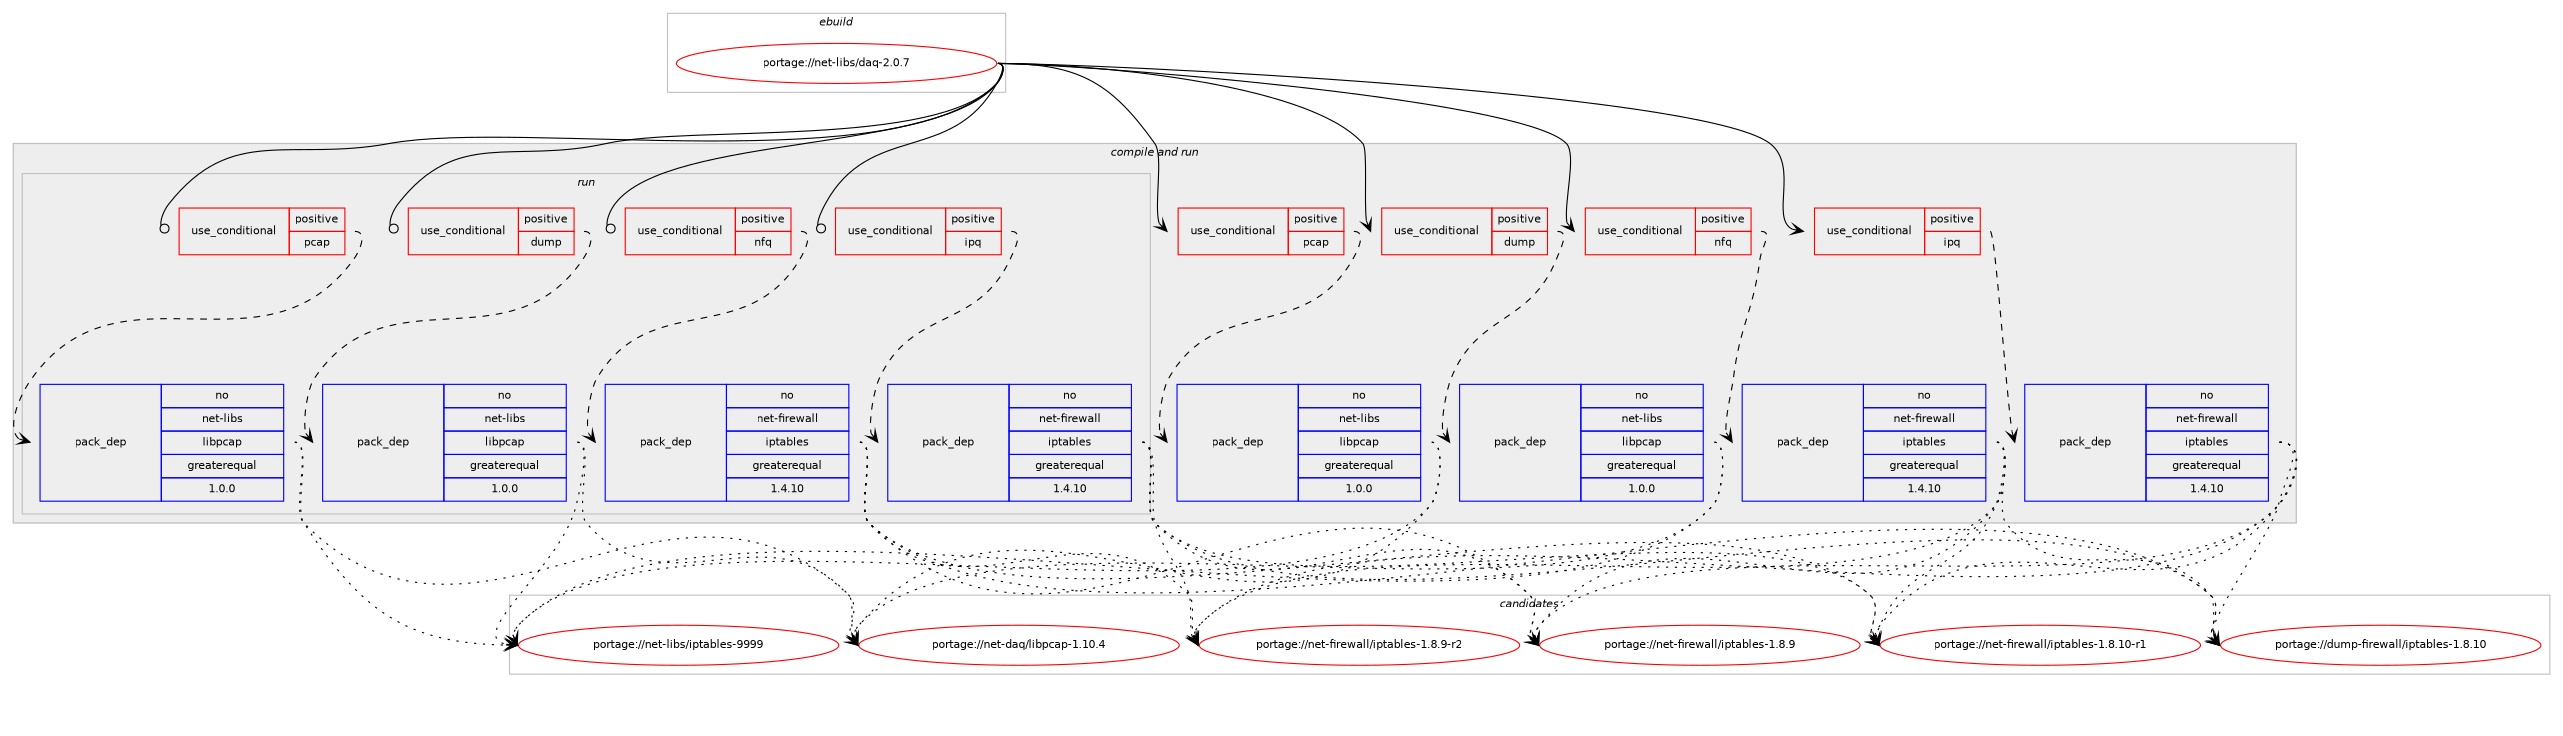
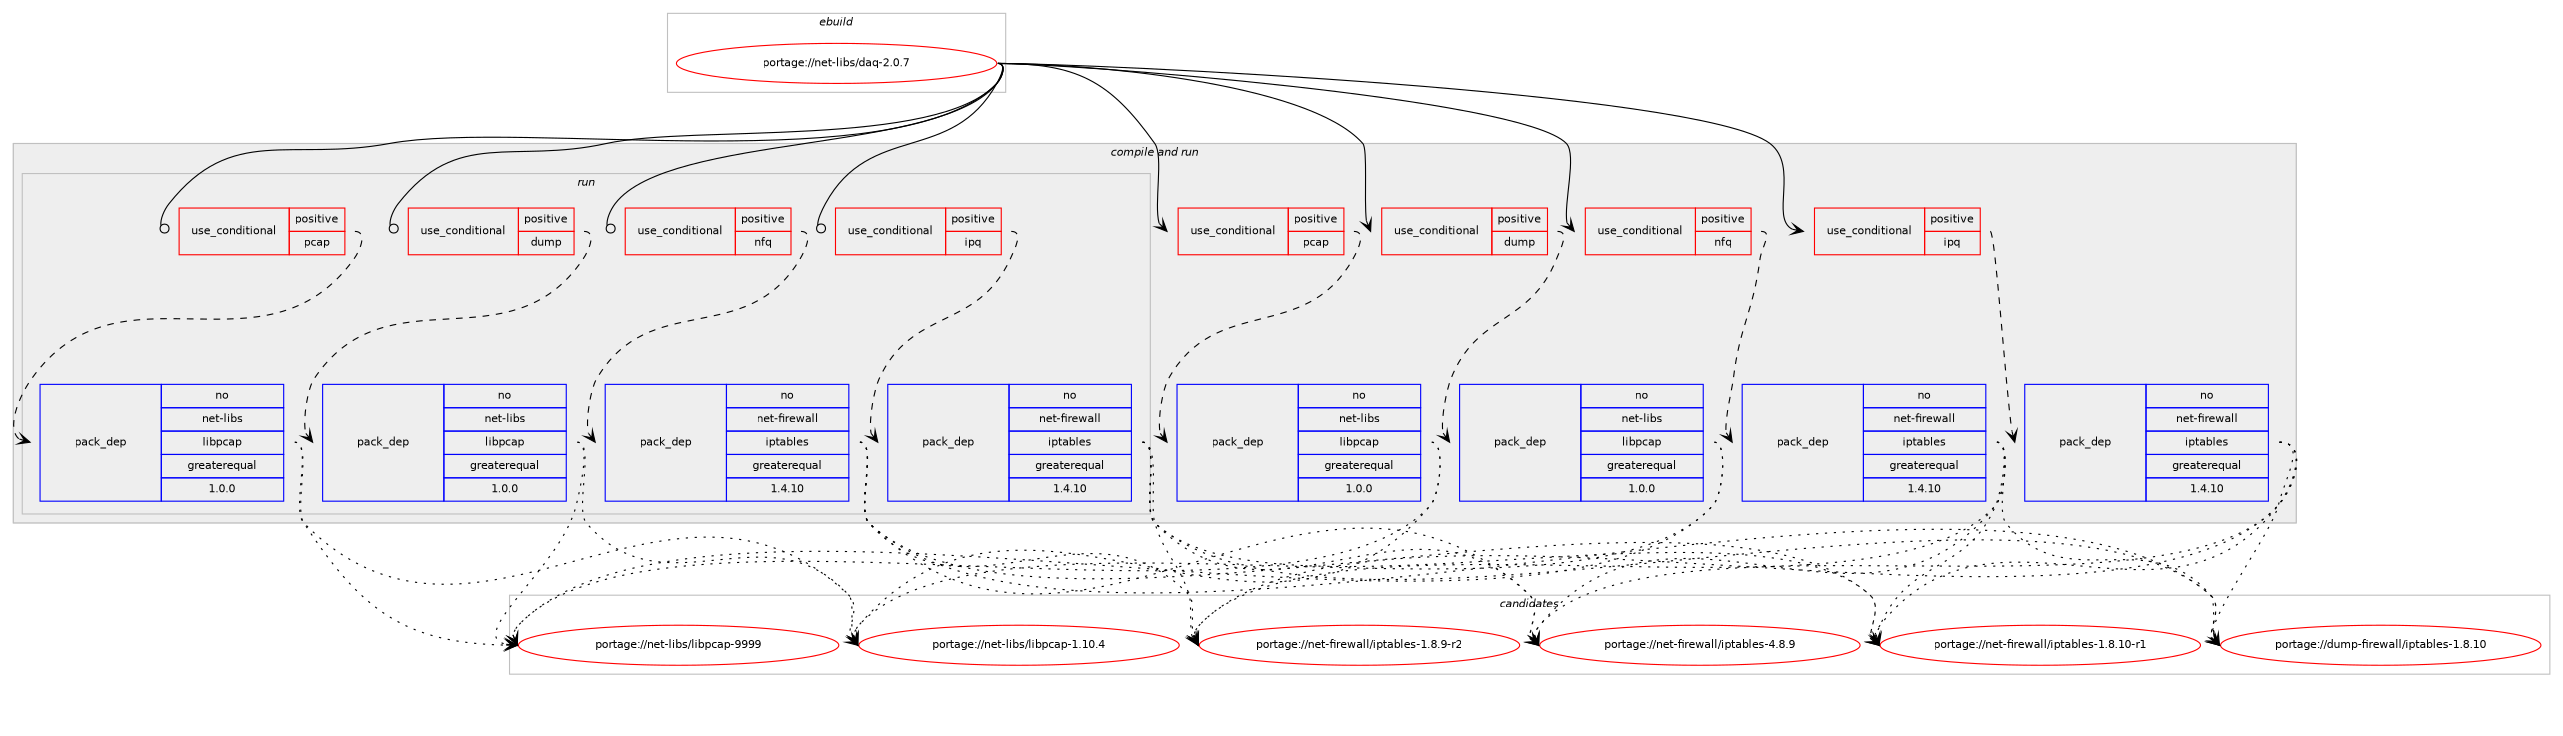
(679, 645) -> (679, 645)
(1019, 645) -> (1019, 645)
(1700, 645) -> (1700, 645)
